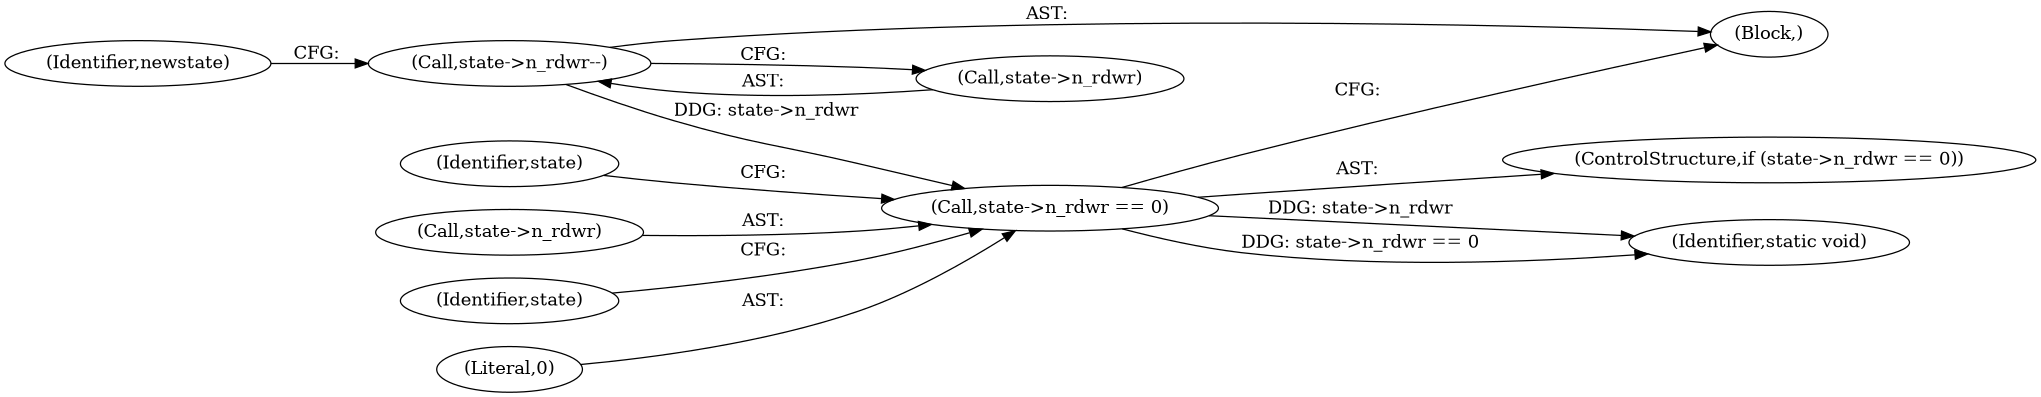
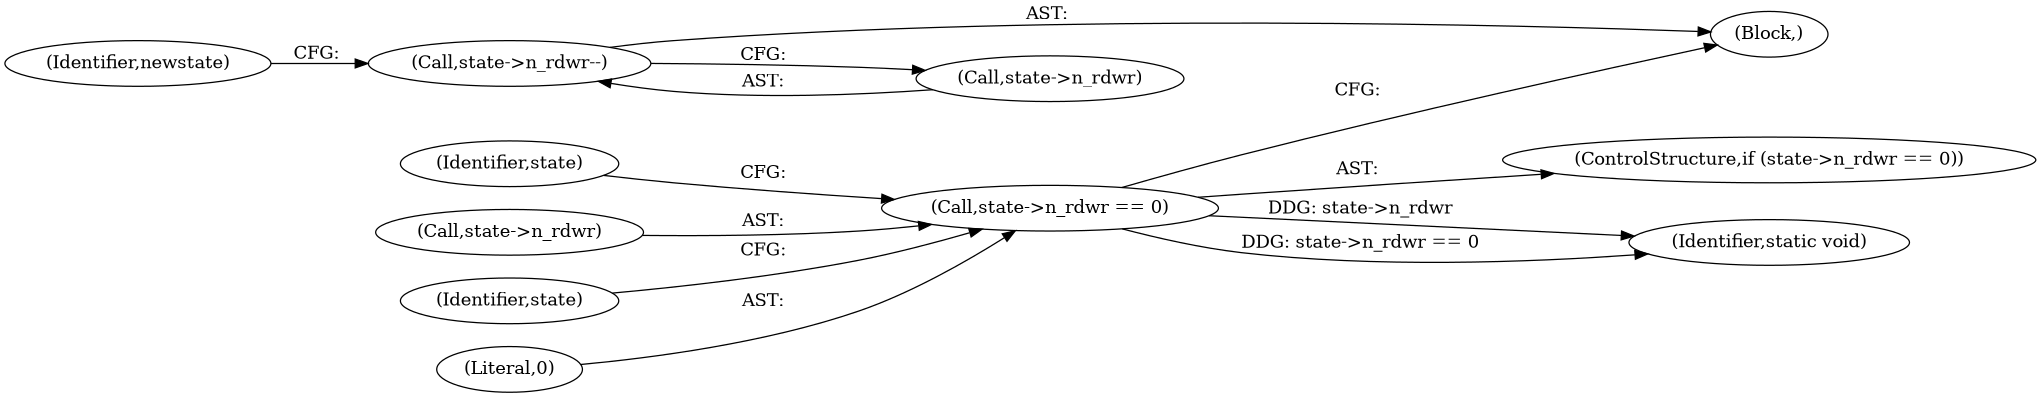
(757, 142) -> none
